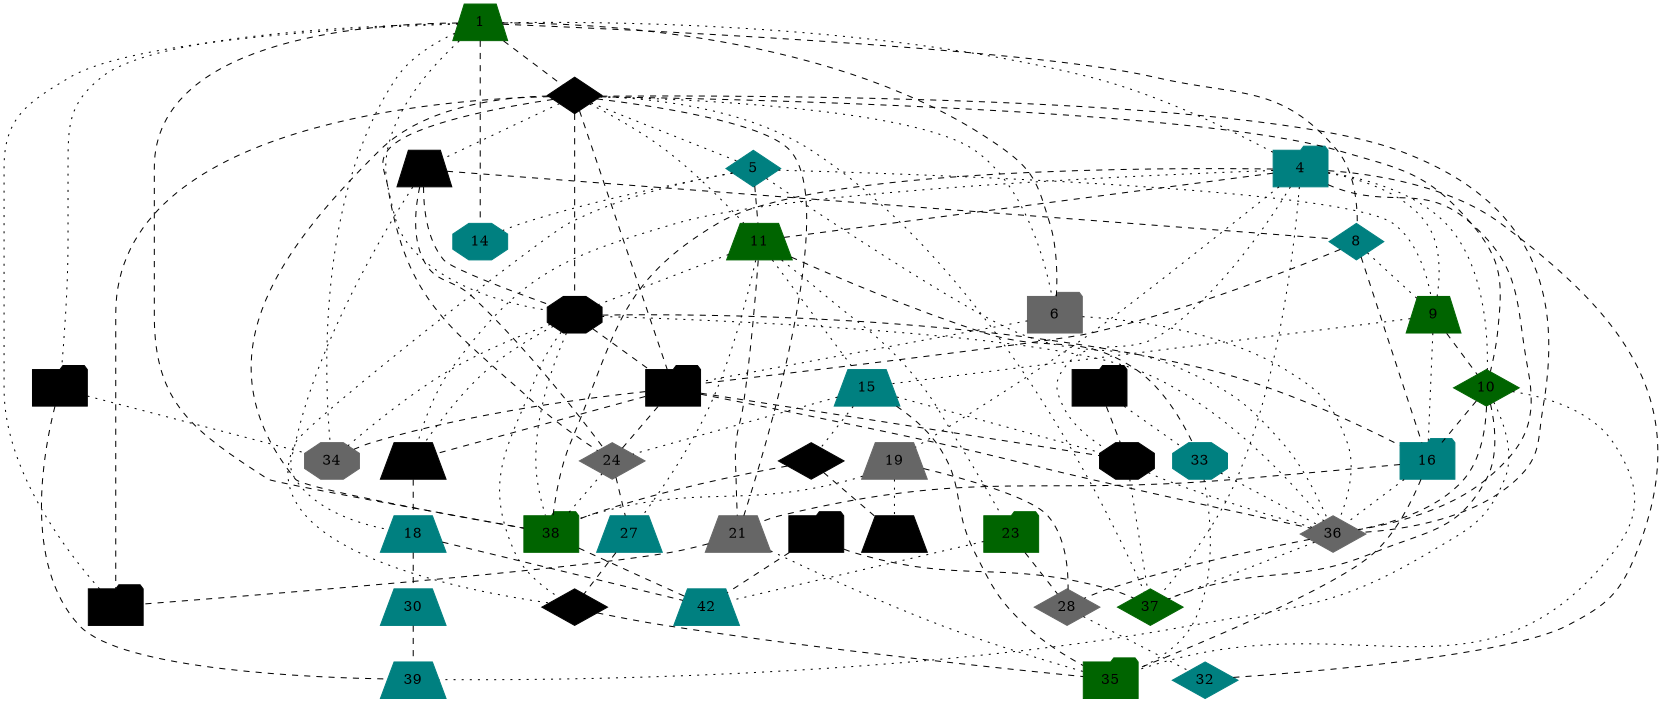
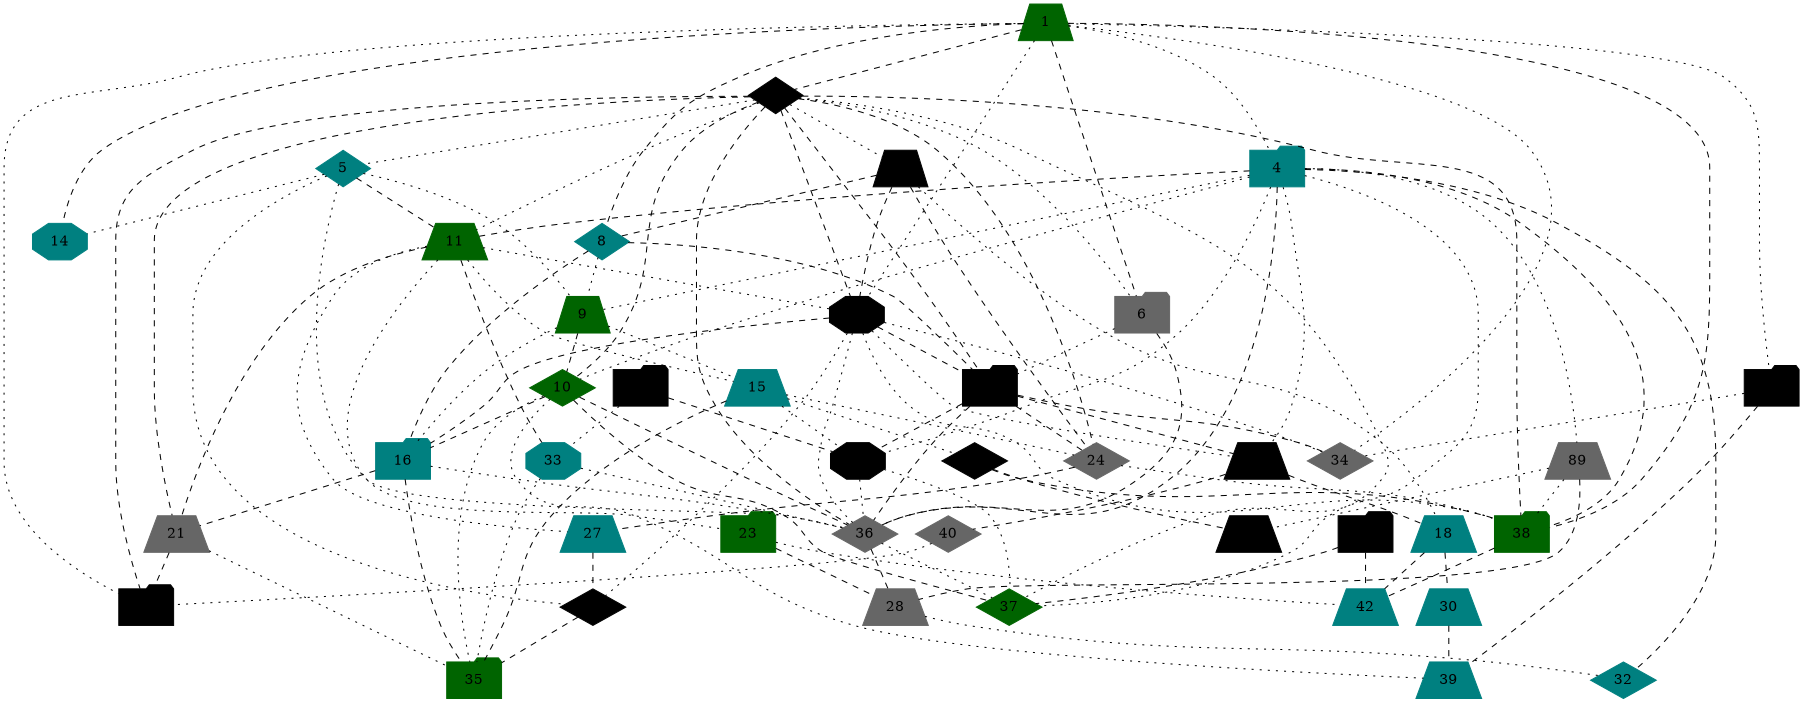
(1262, 357) -> (1133, 482)
(332, 461) -> (1340, 461)
(894, 461) -> (1578, 461)
none -> (948, 534)
(1067, 607) -> (895, 607)
